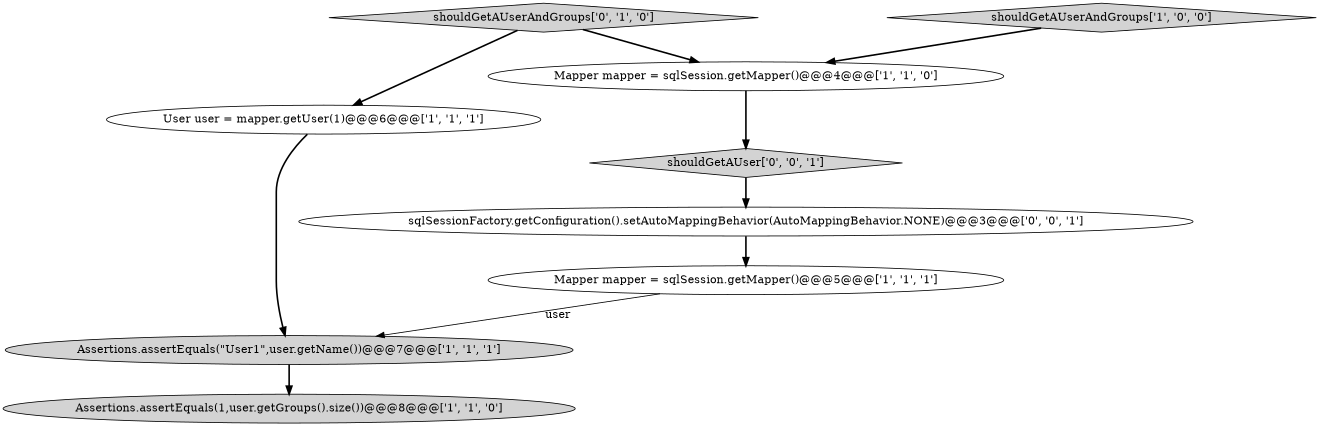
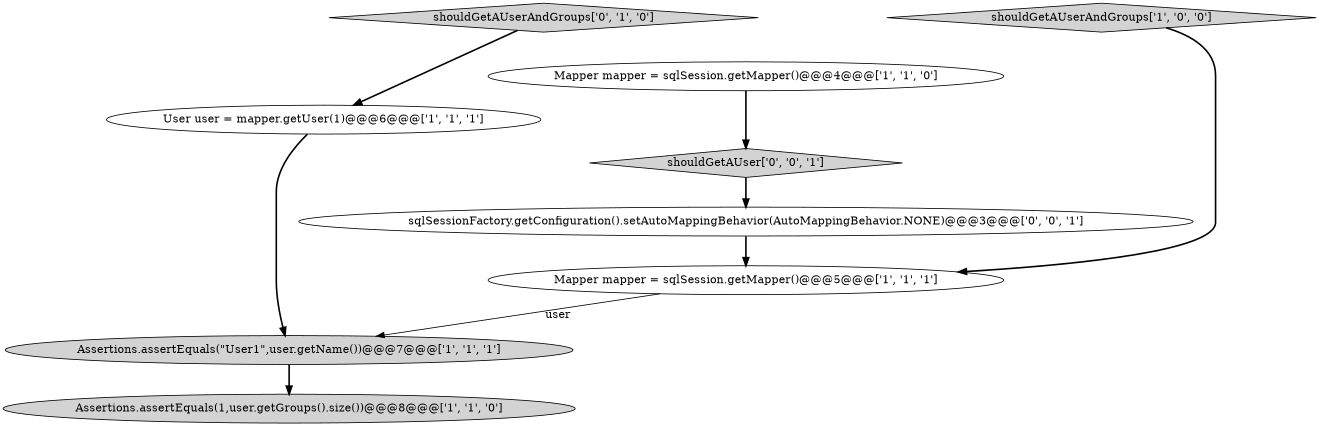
(637, 45) -> none
(938, 45) -> (1203, 236)
